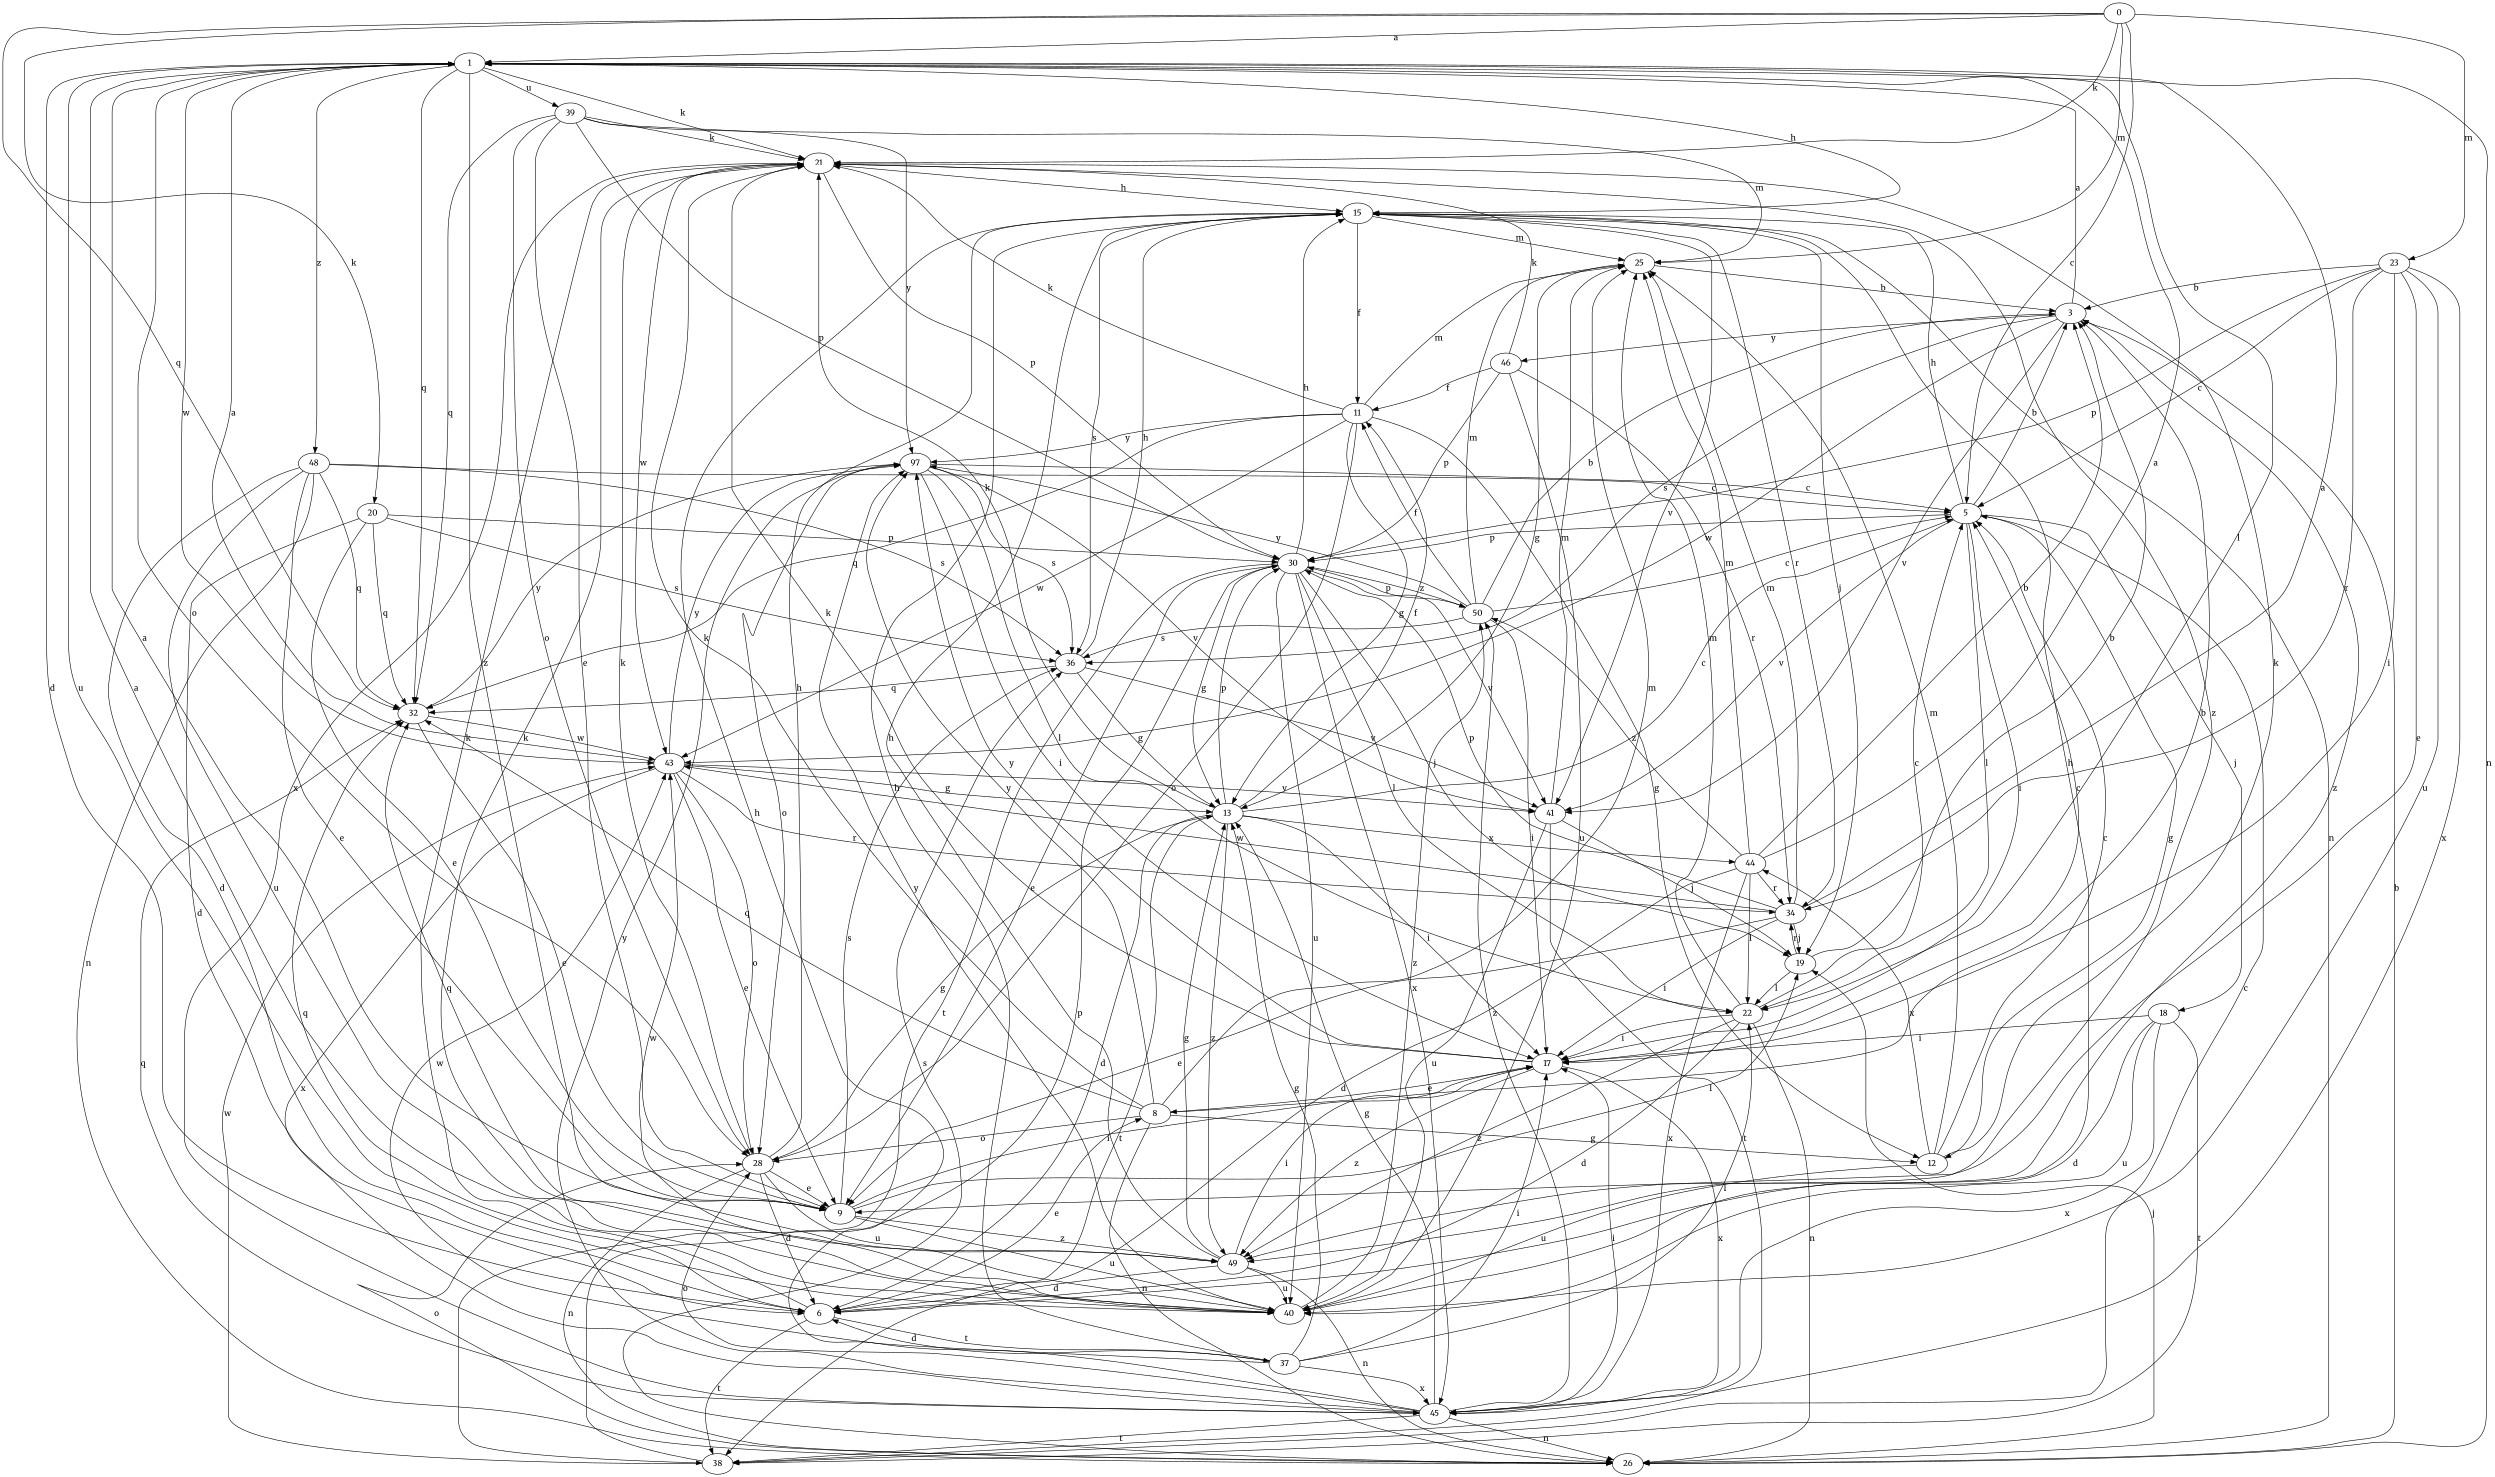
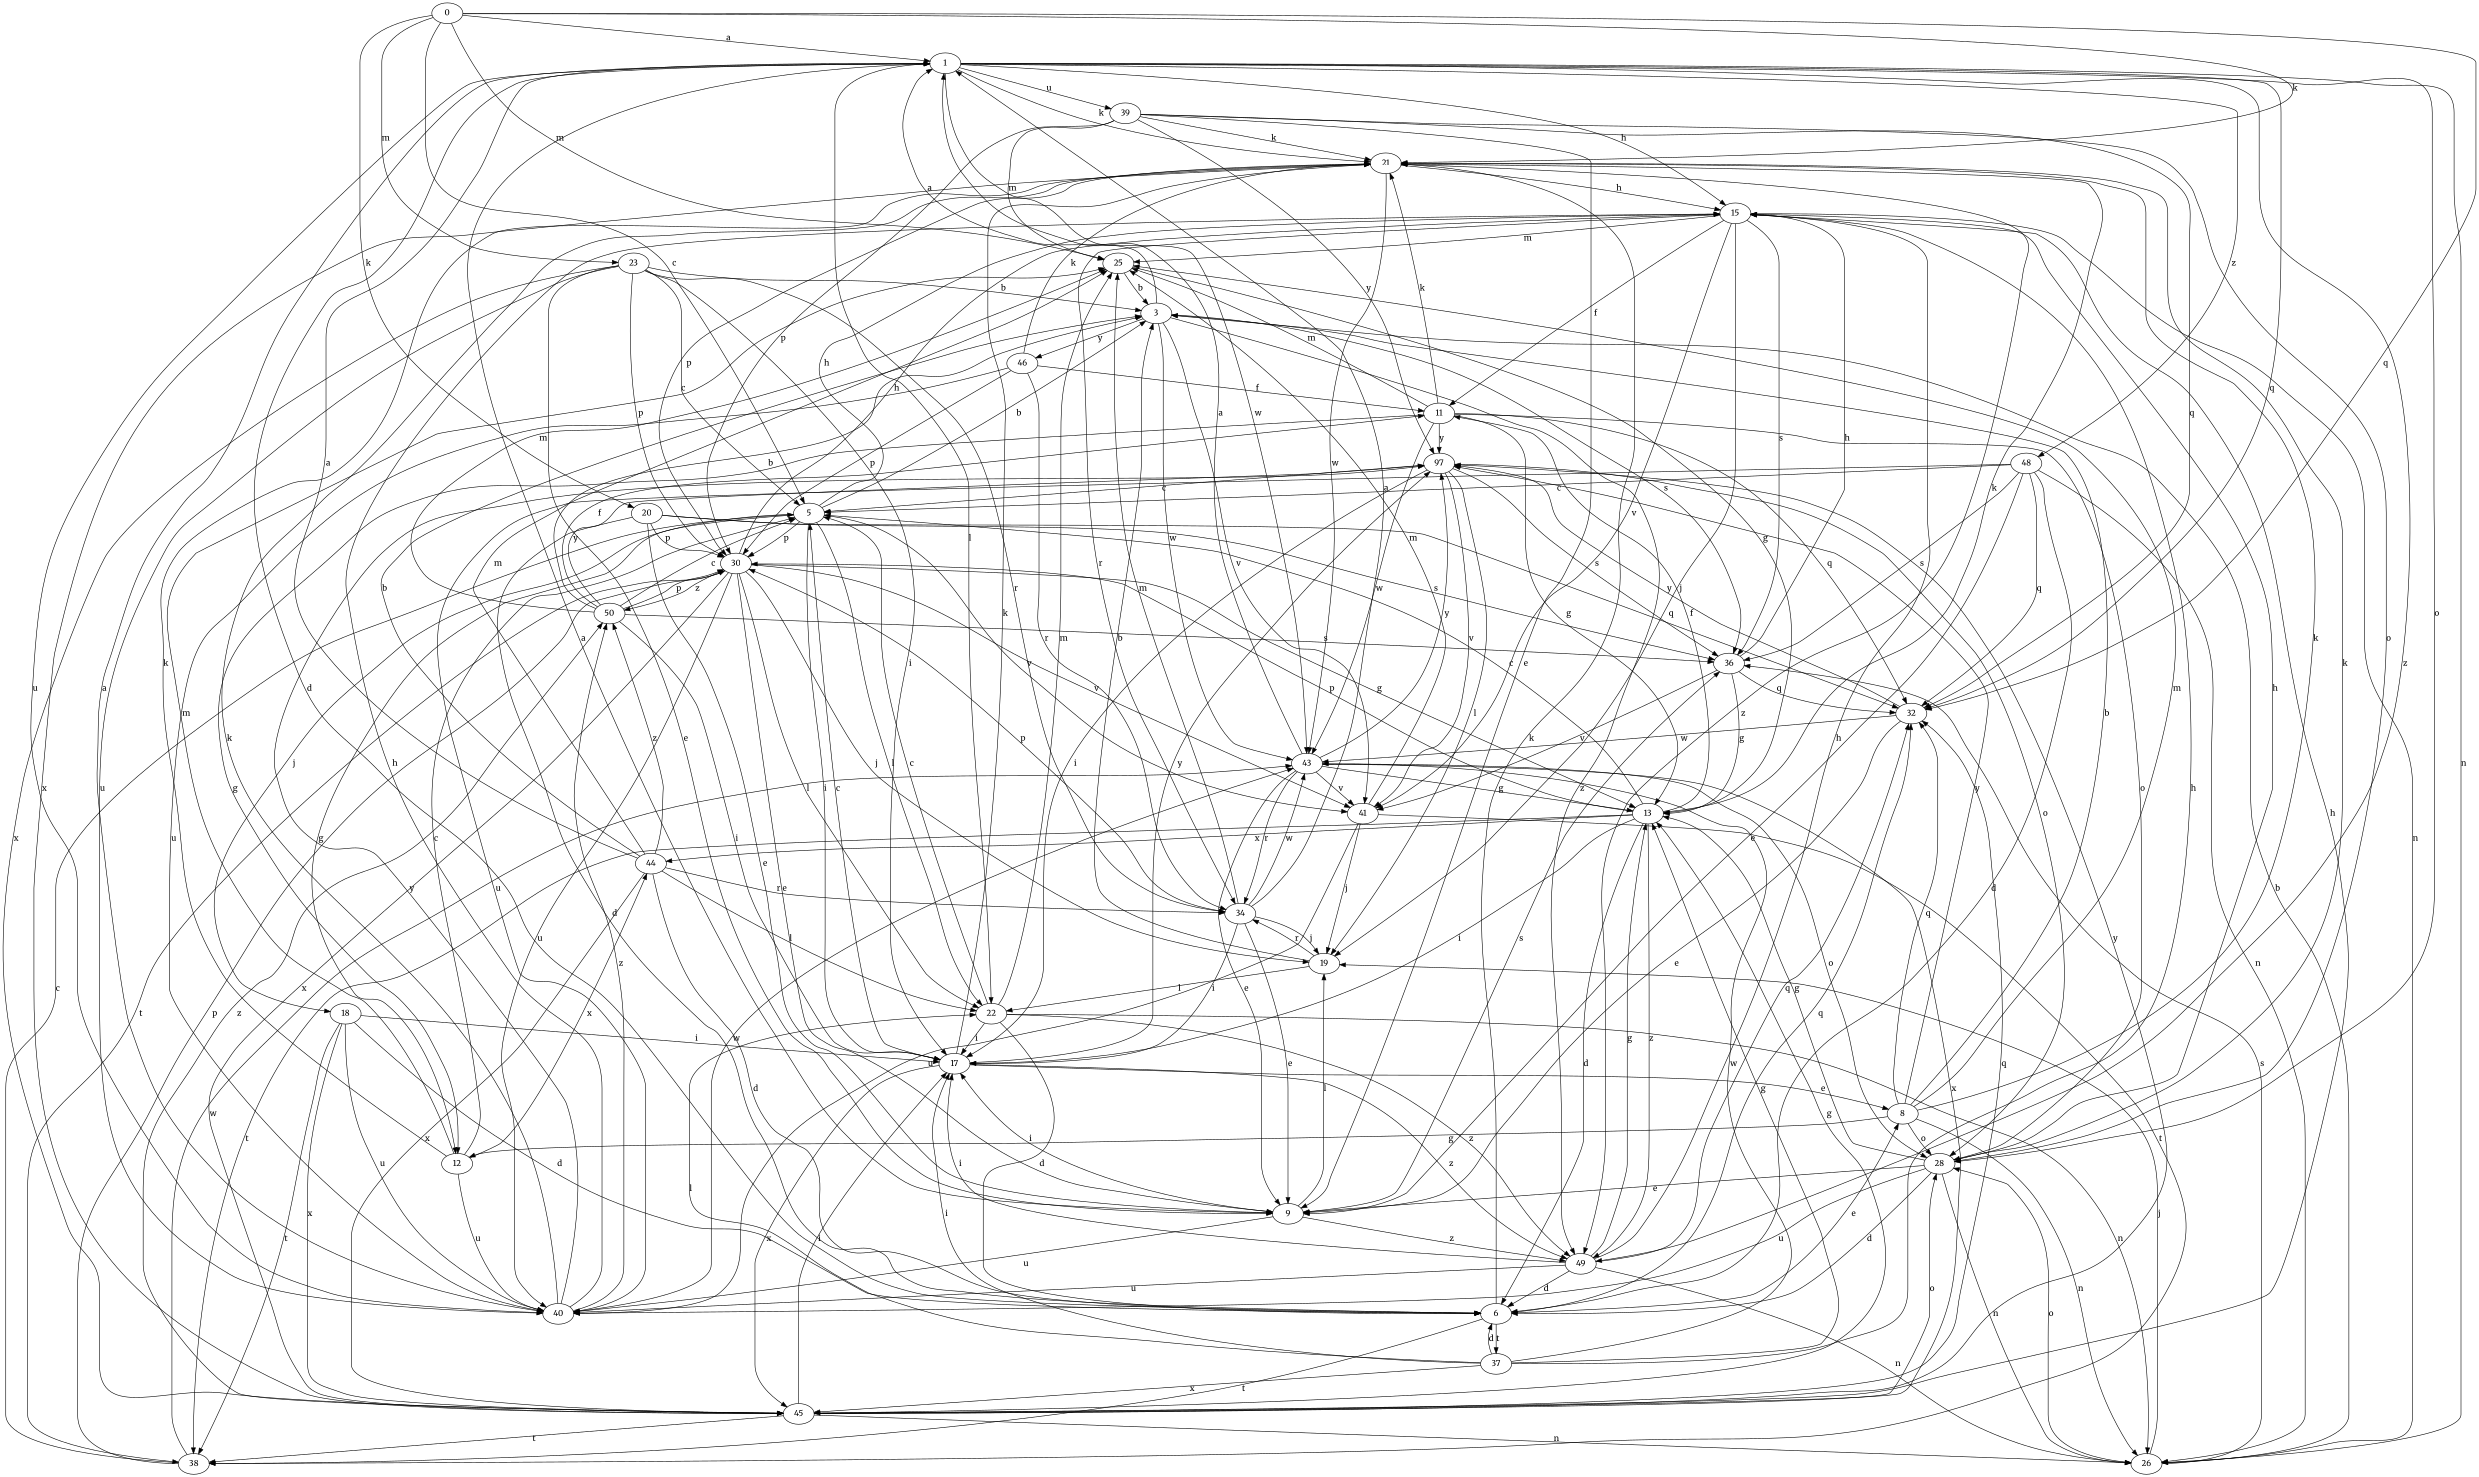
(1214, 830) -> (1466, 724)
